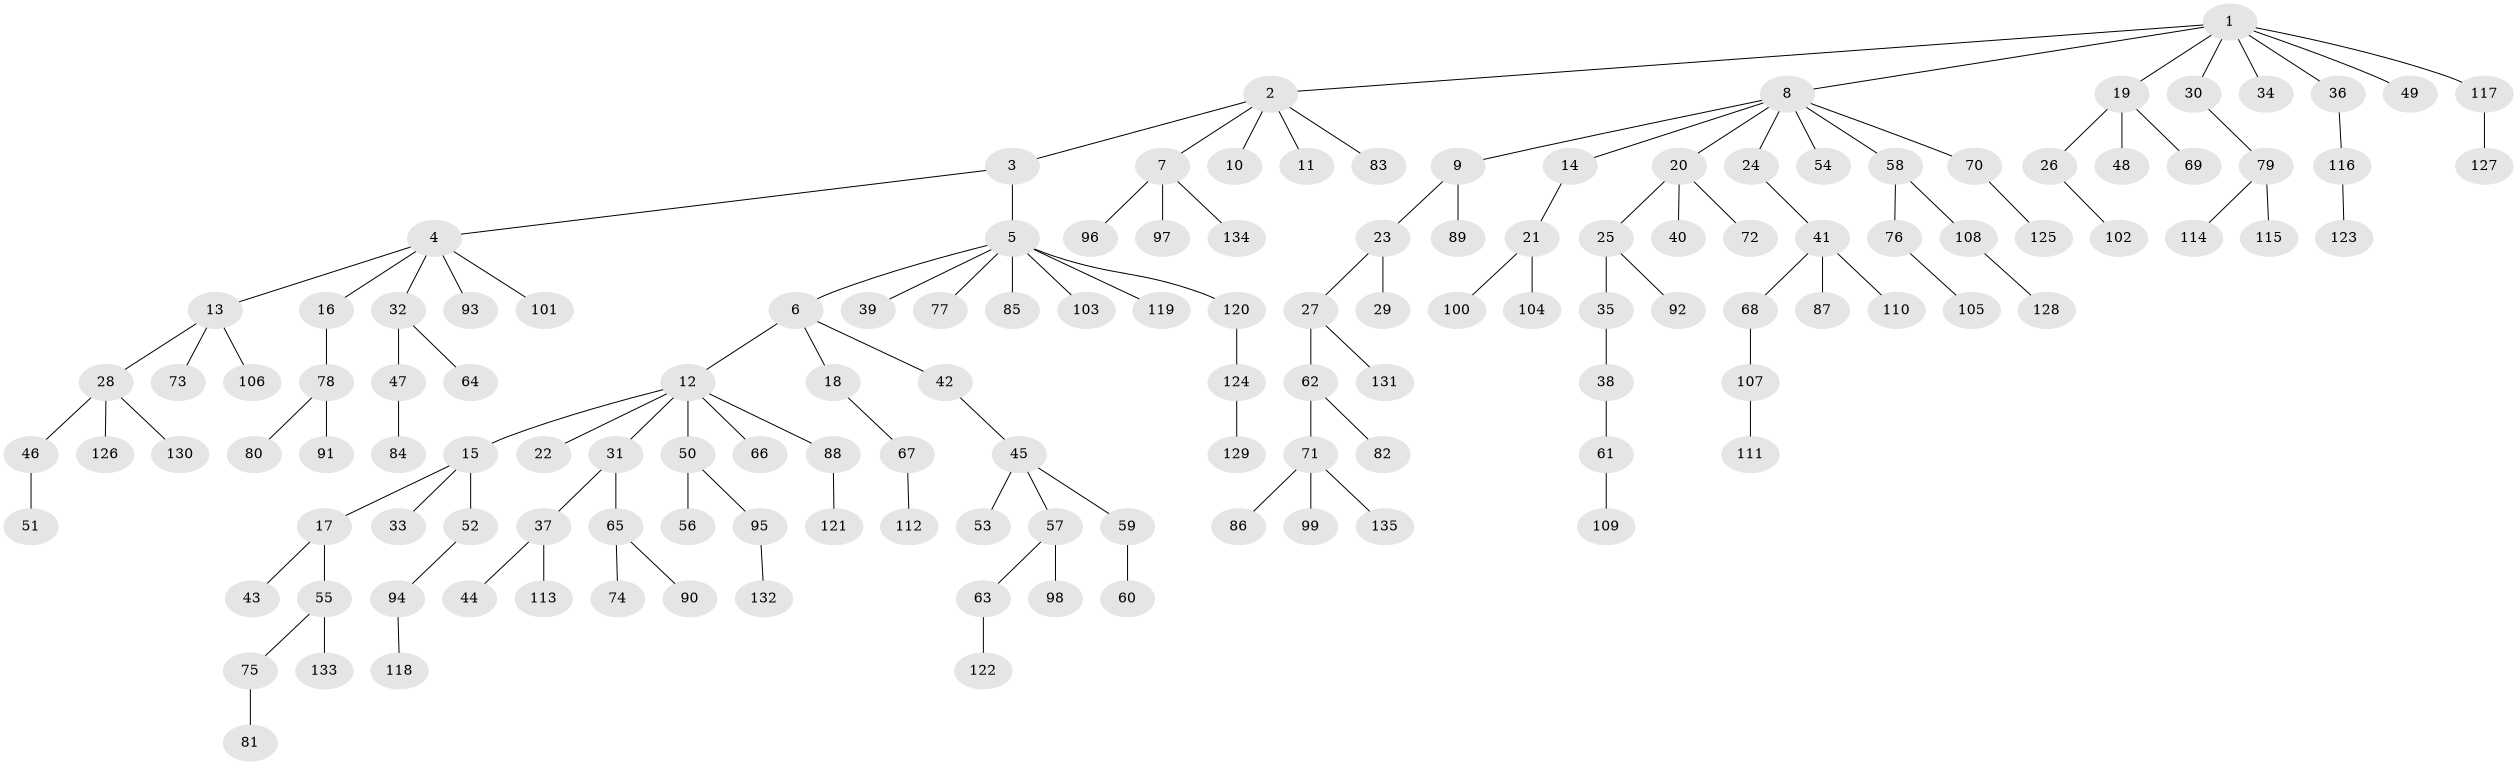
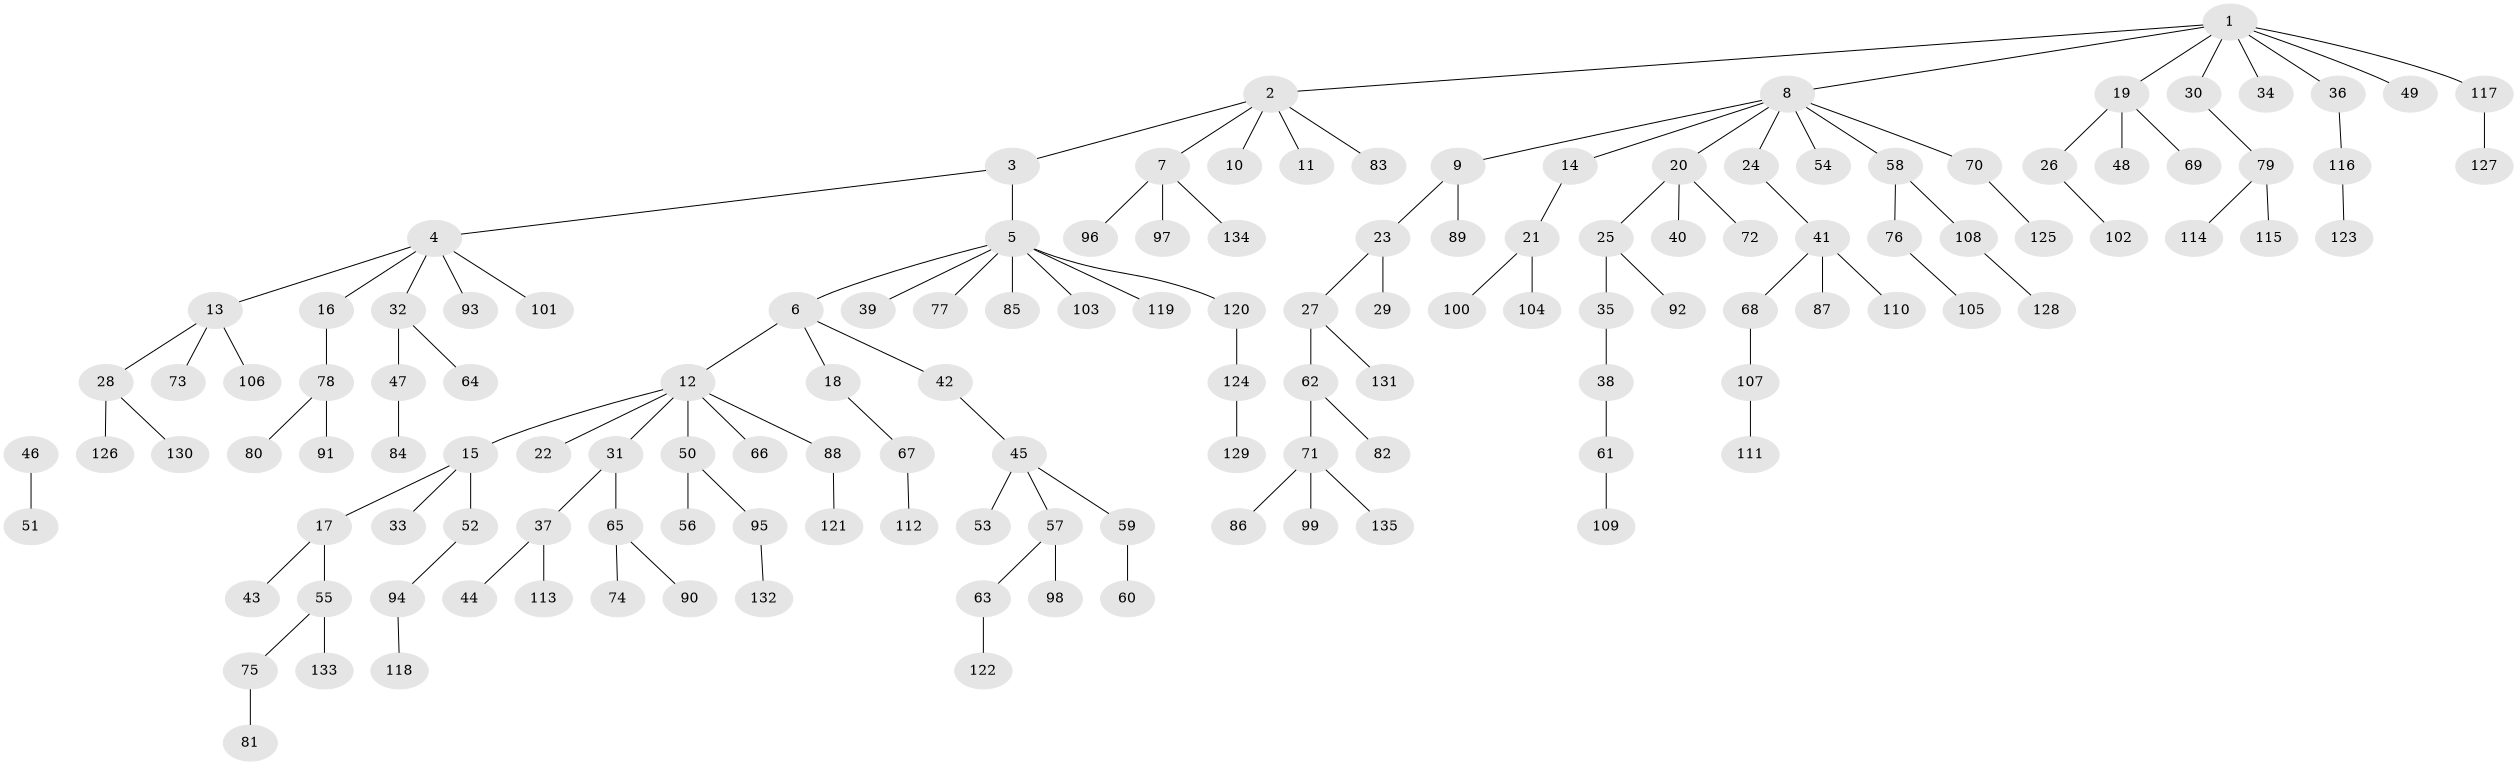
(69, 419) -> none
